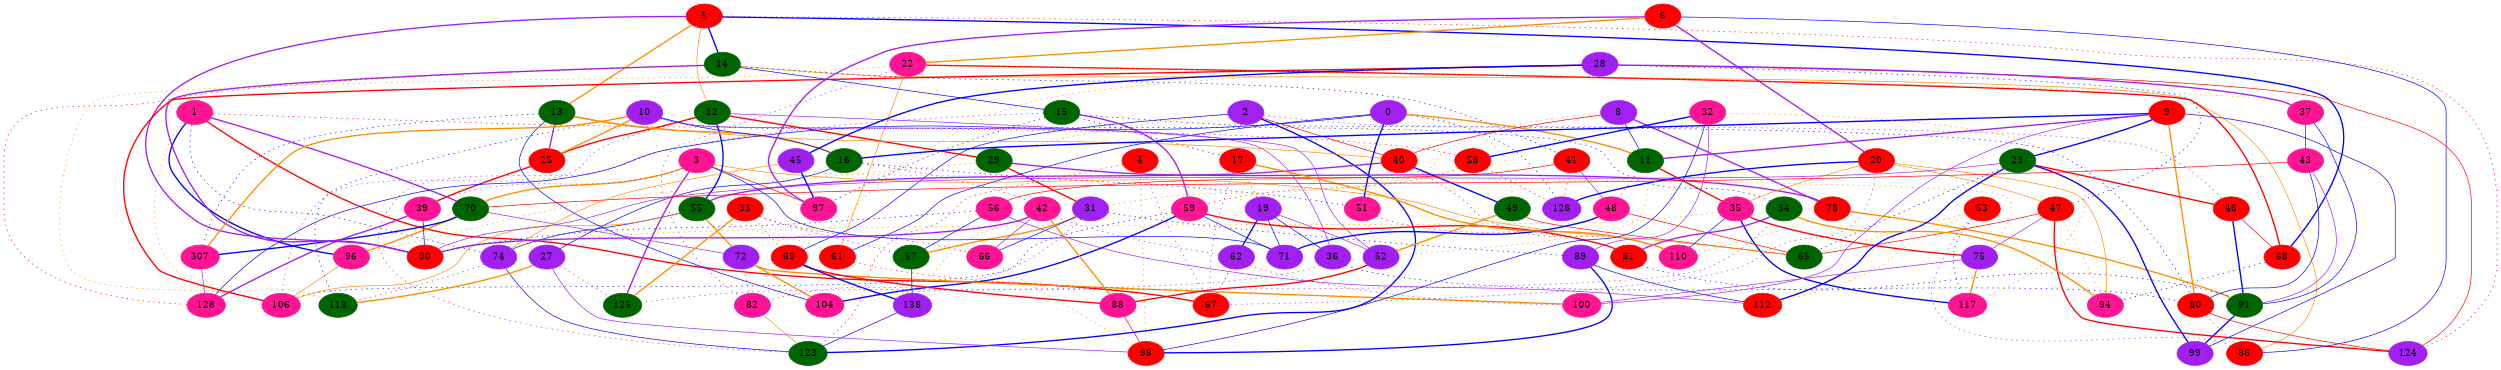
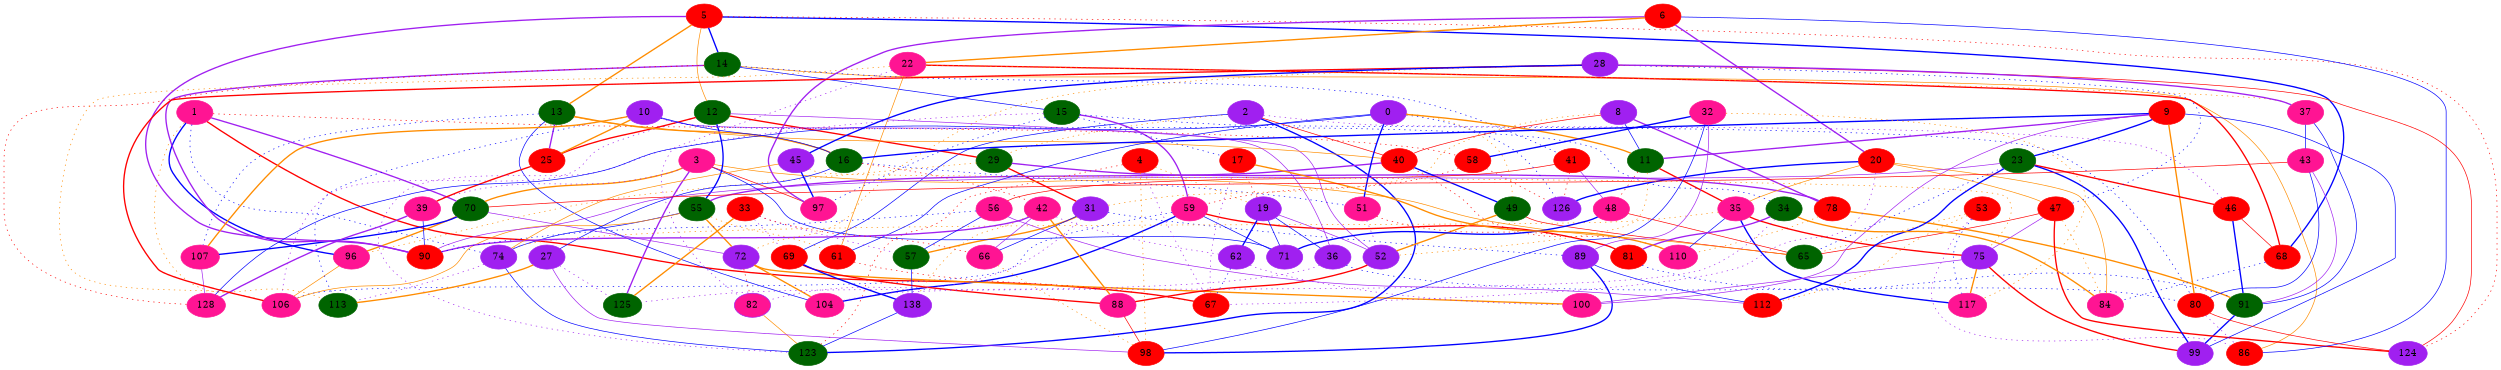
(200, 257) -> (200, 257)
(2105, 305) -> (2105, 305)
none -> (2076, 325)
